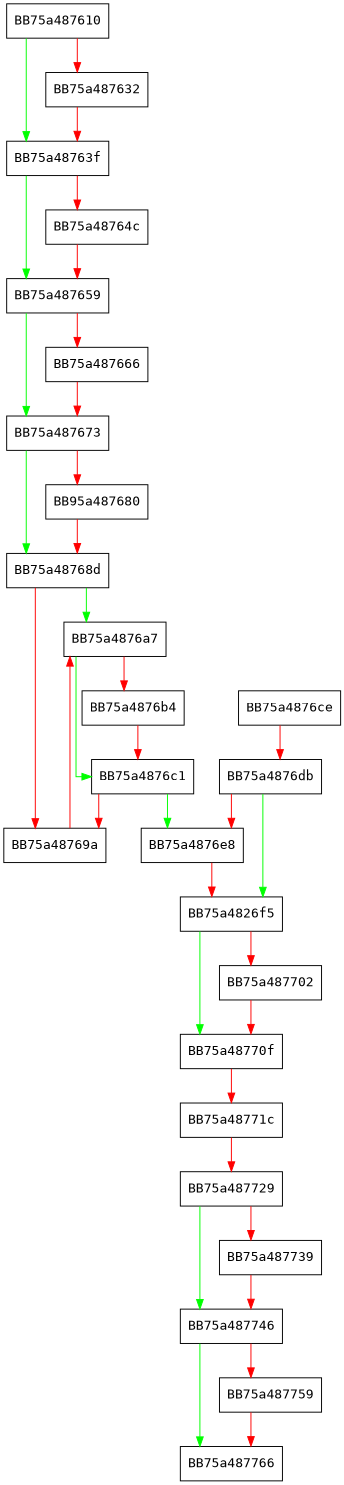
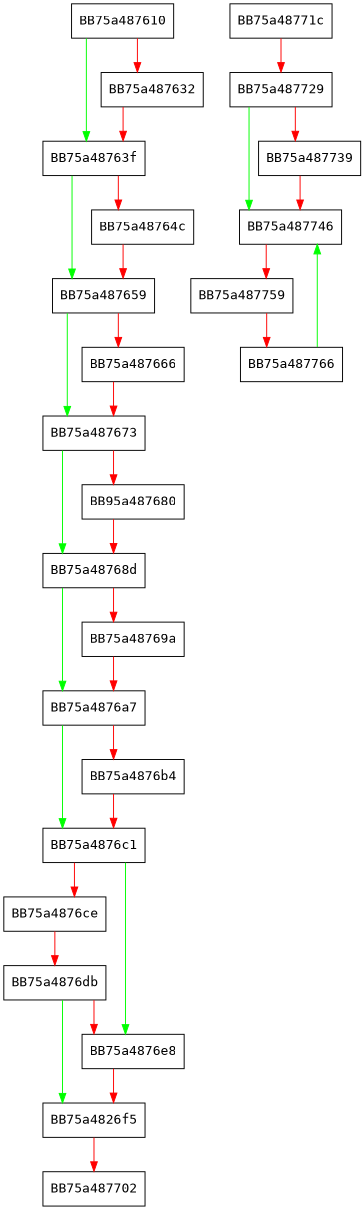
(99, 806) -> (74, 875)
(231, 1051) -> none
(200, 1390) -> (317, 300)
